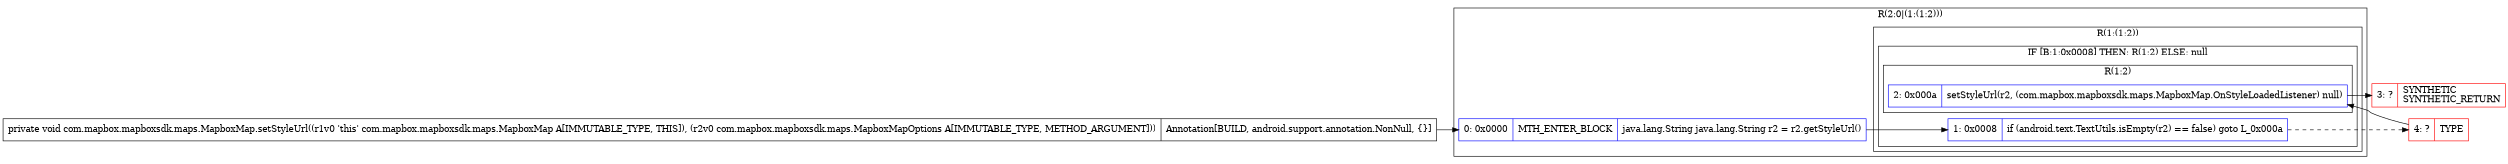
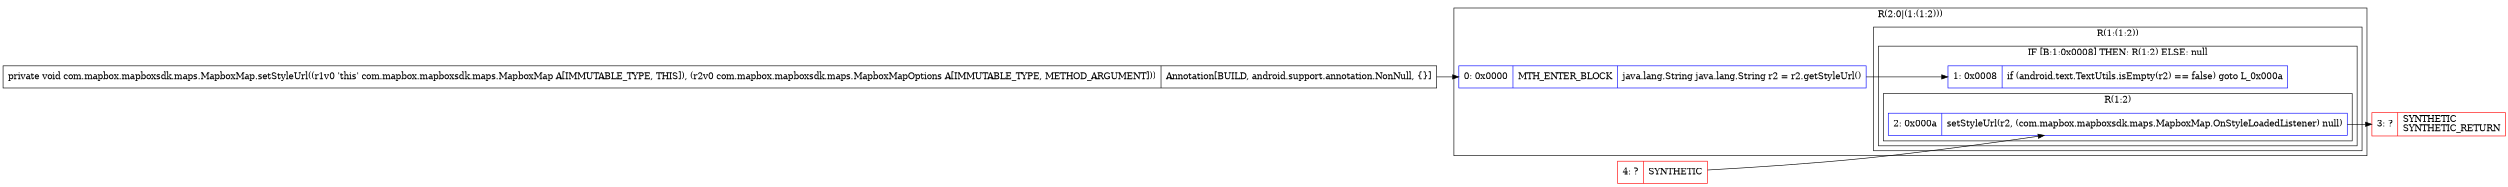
(2345, 130) -> none
(2452, 130) -> (1675, 172)
